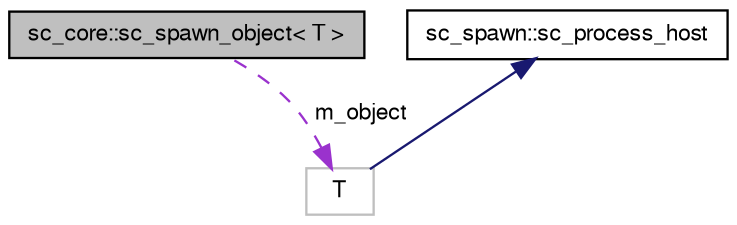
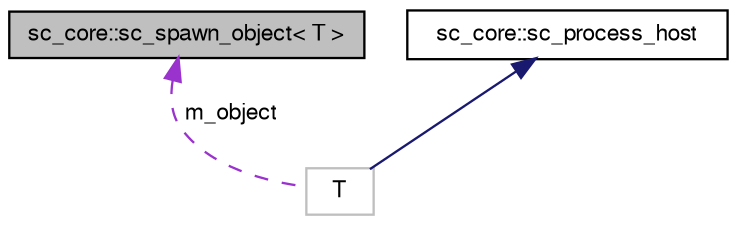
(567, 35) -> (567, 35)
(283, 95) -> (215, 158)
